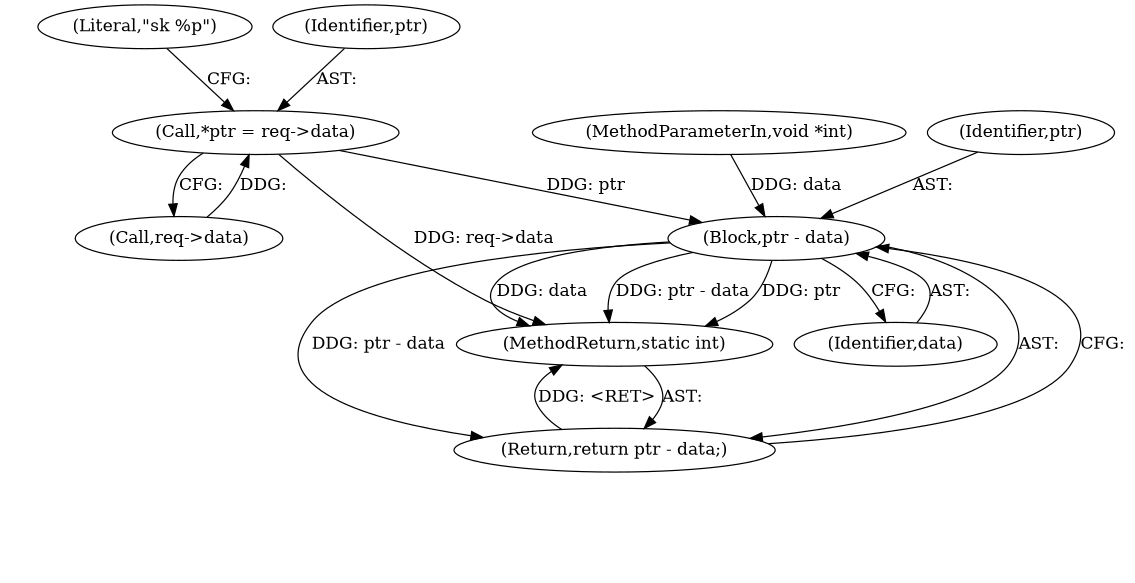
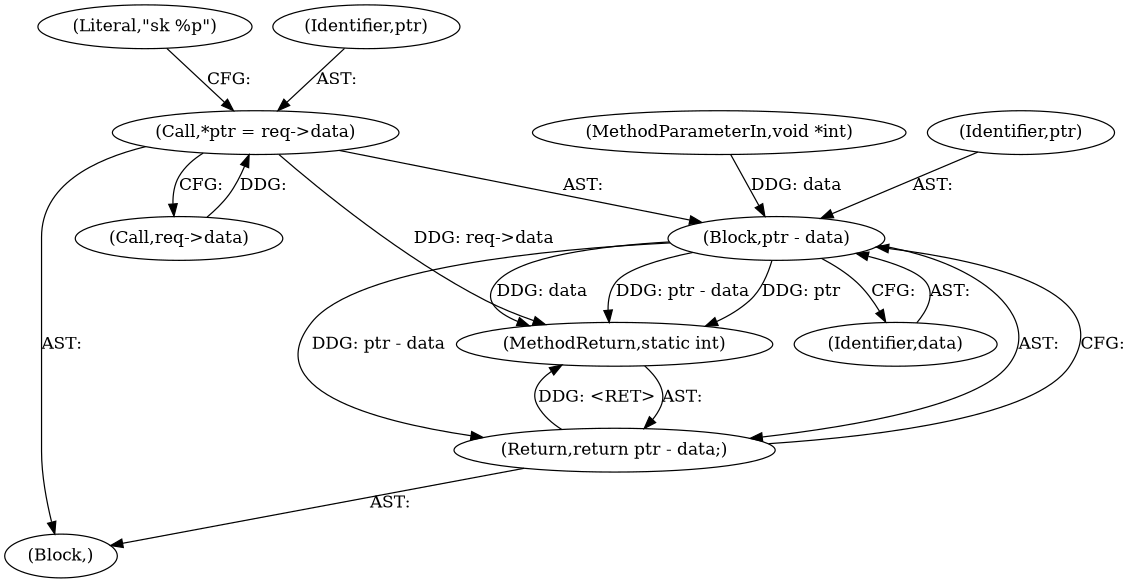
(586, 186) -> (586, 186)
none -> (61, 556)
